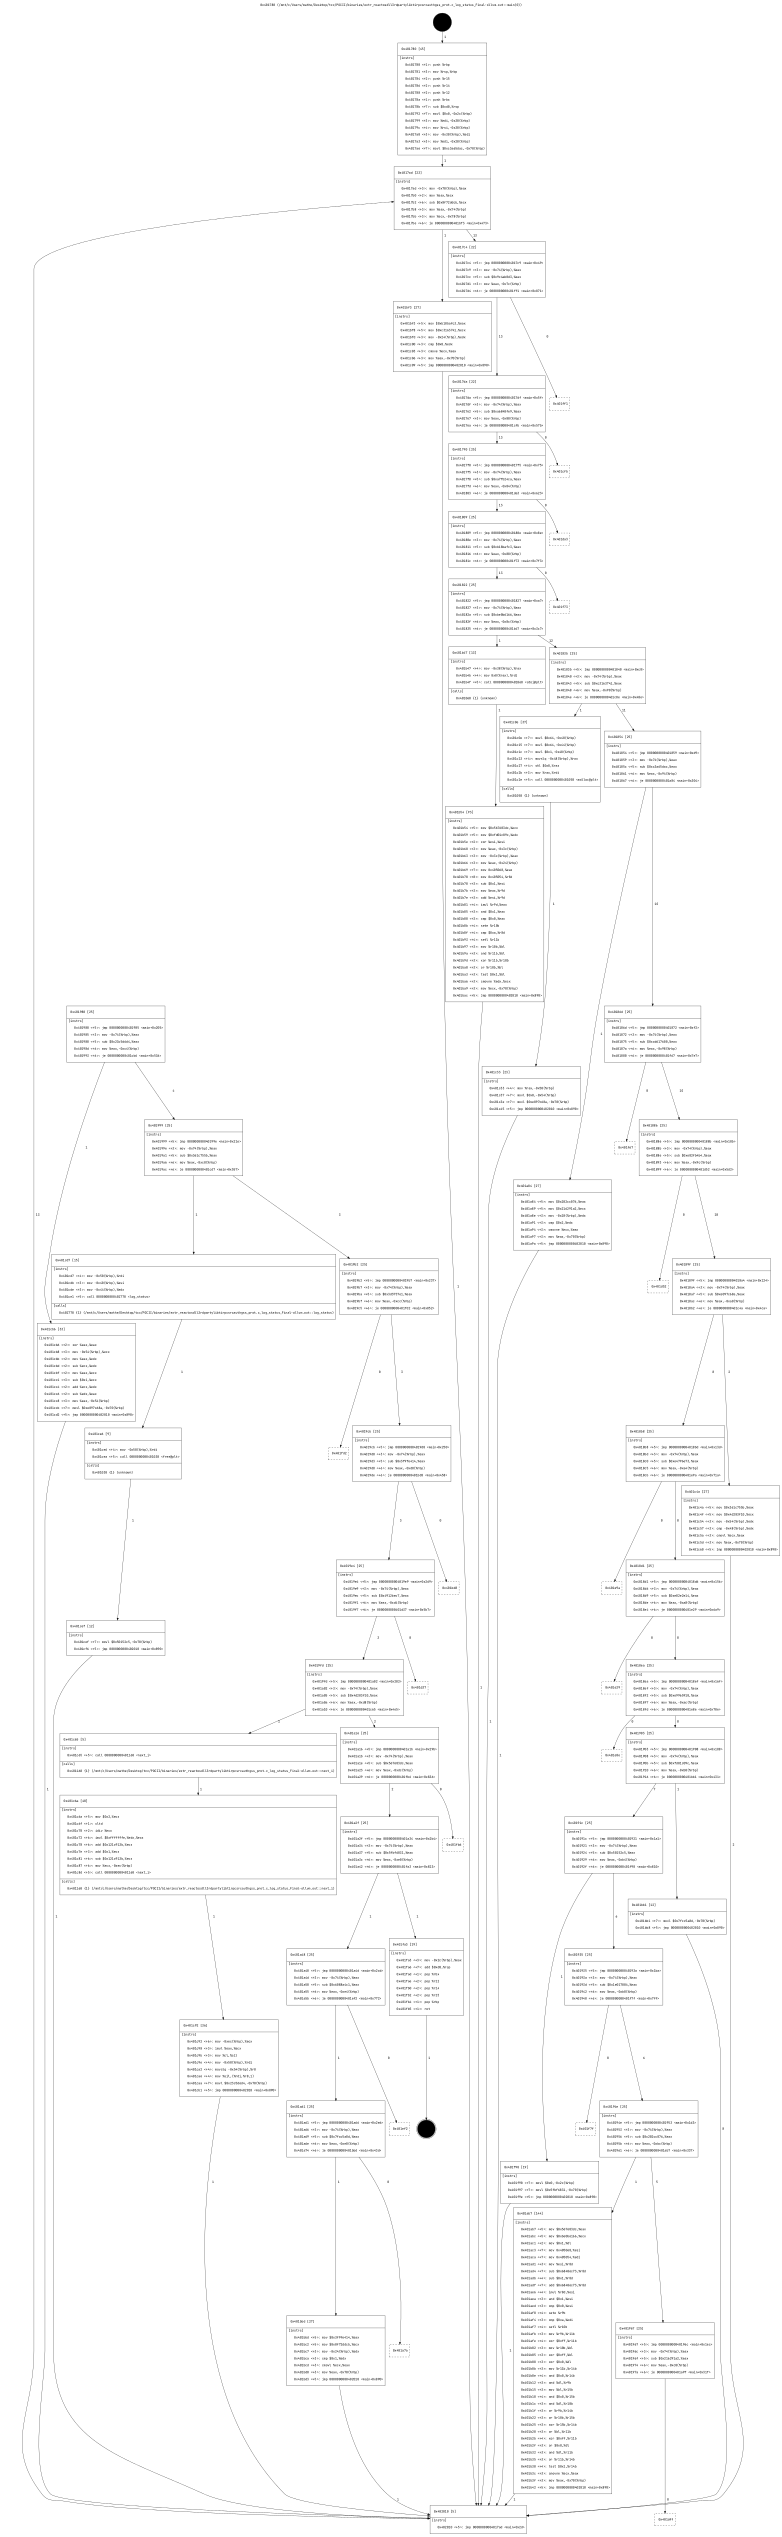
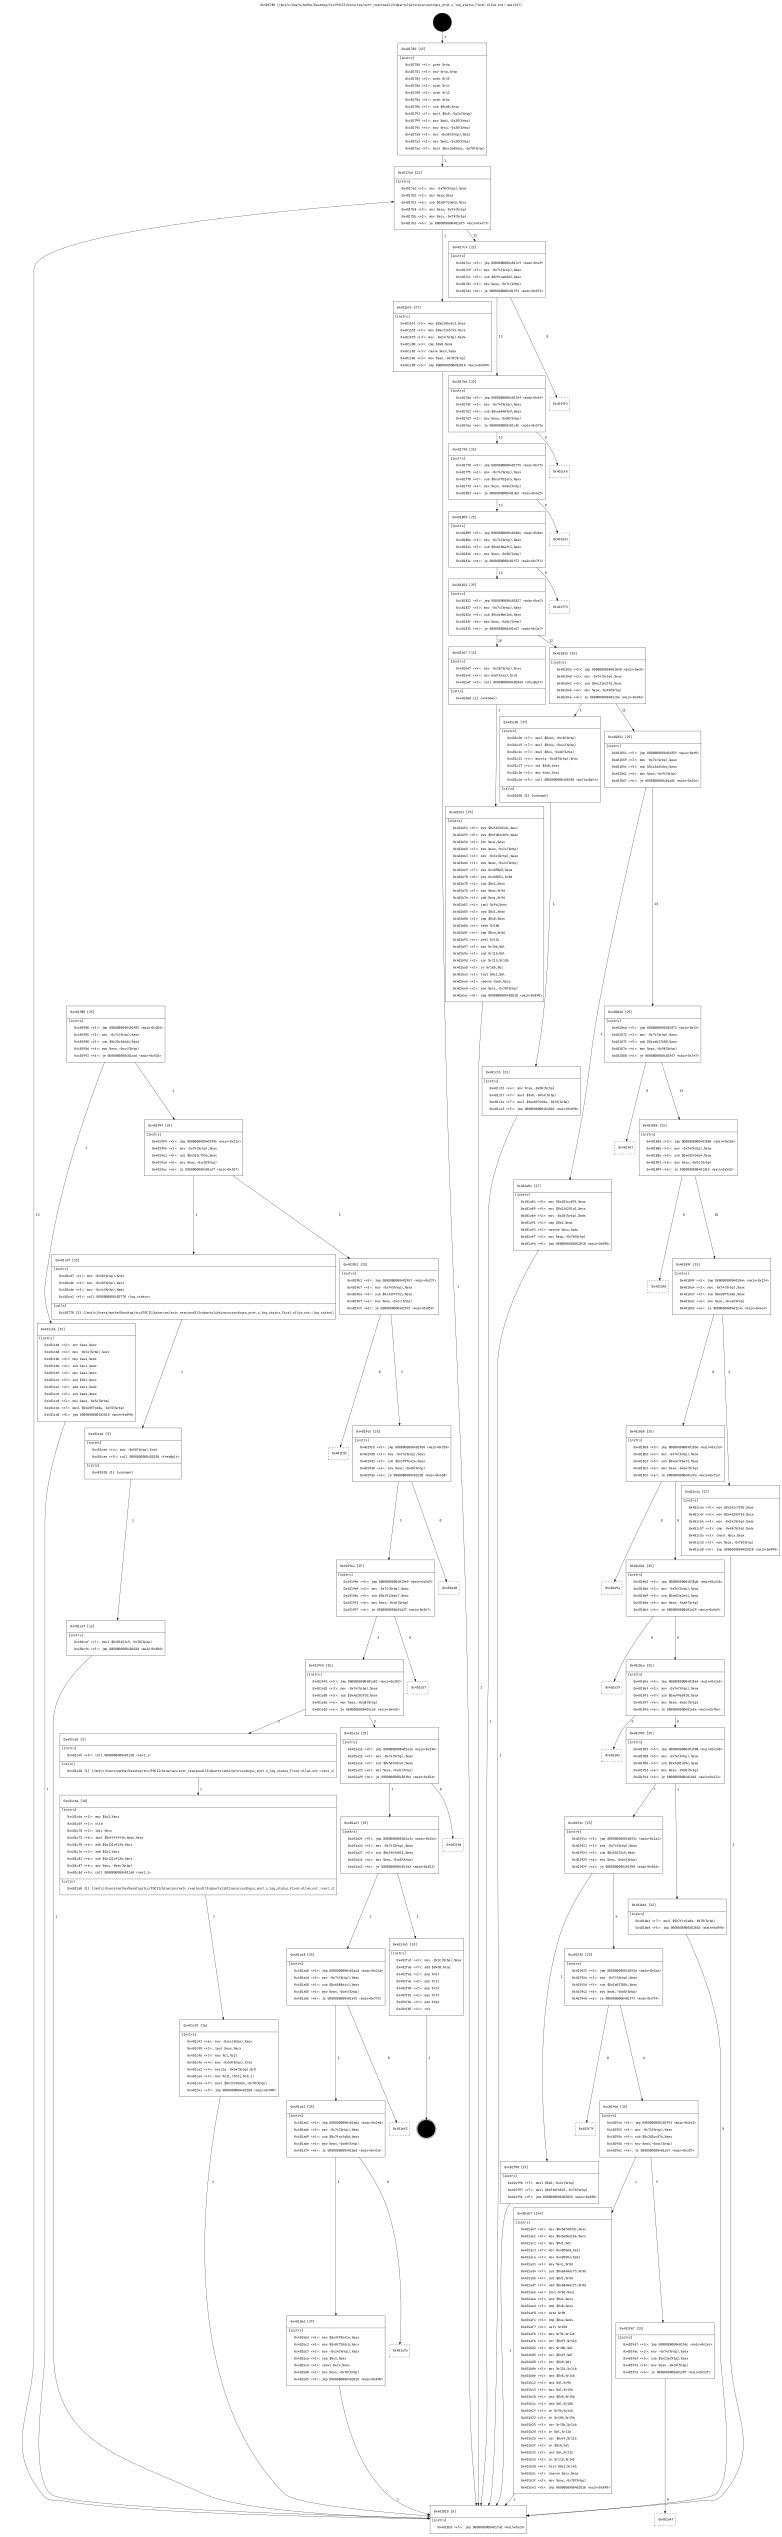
(499, 641) -> (499, 641)
